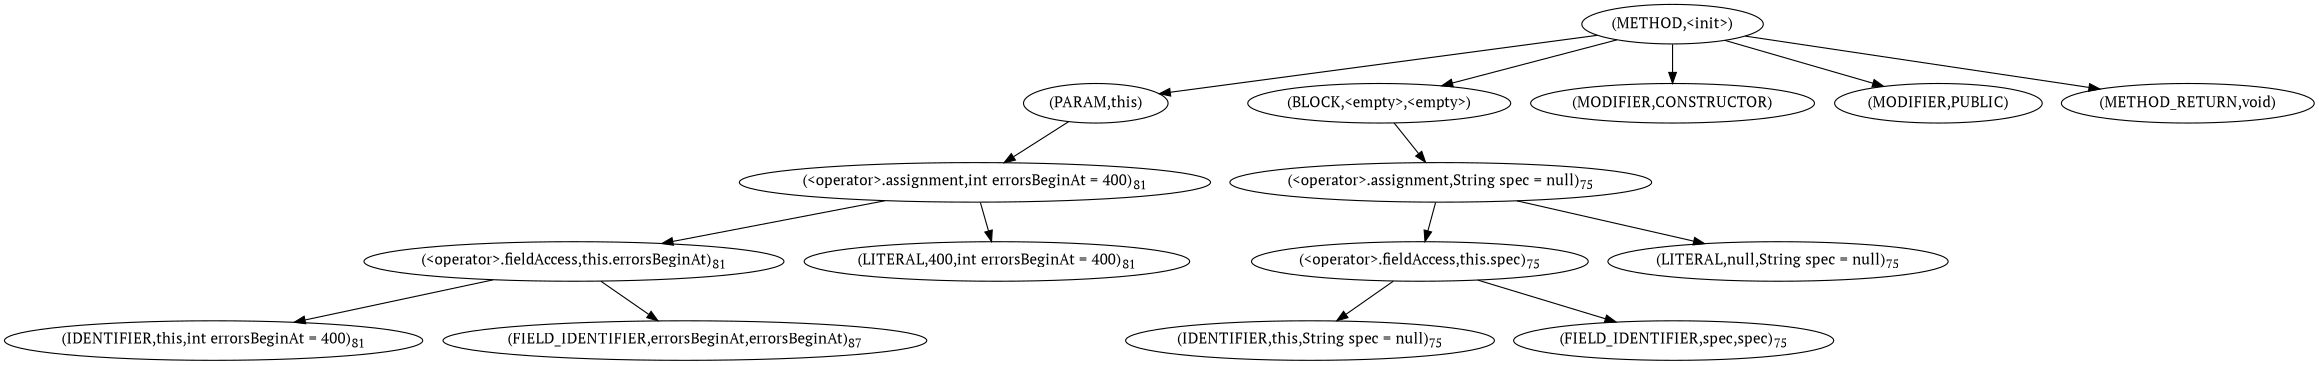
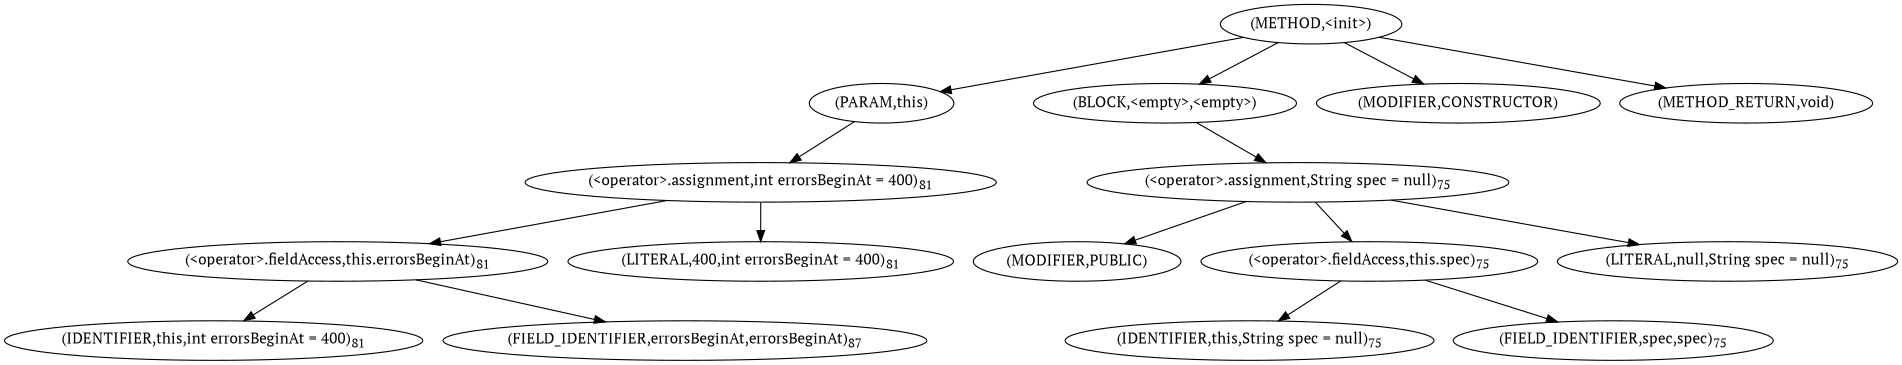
(1799, 62) -> (1191, 221)
